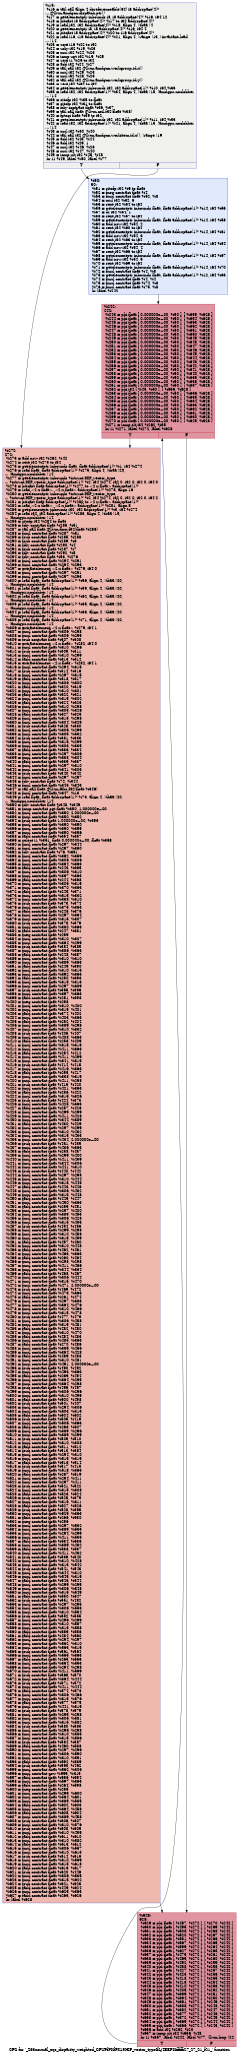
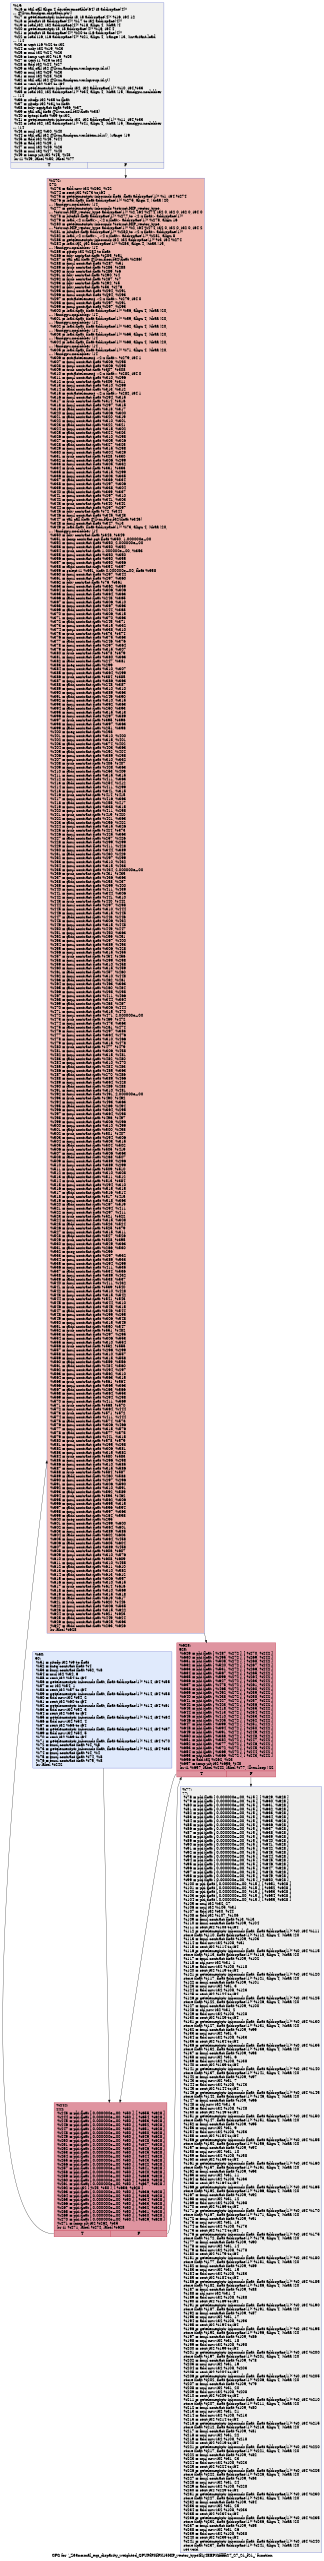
(84, 173) -> none
(43, 1774) -> (88, 1504)
none -> (251, 2170)
